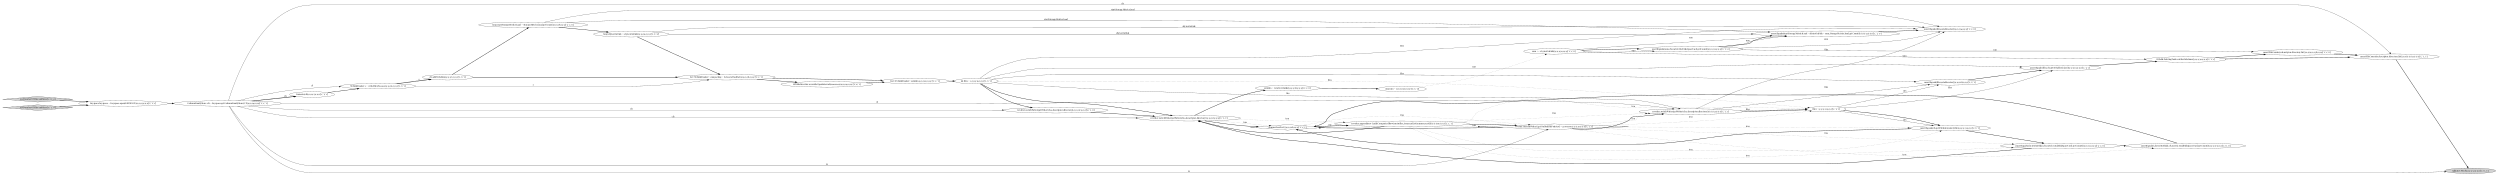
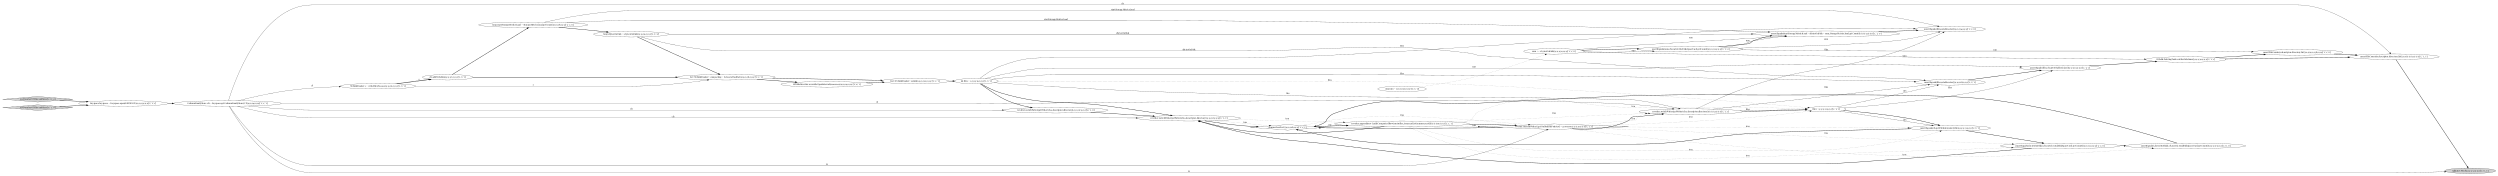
(1288, 27) -> (1282, 50)
(1288, 88) -> none
(312, 95) -> none
